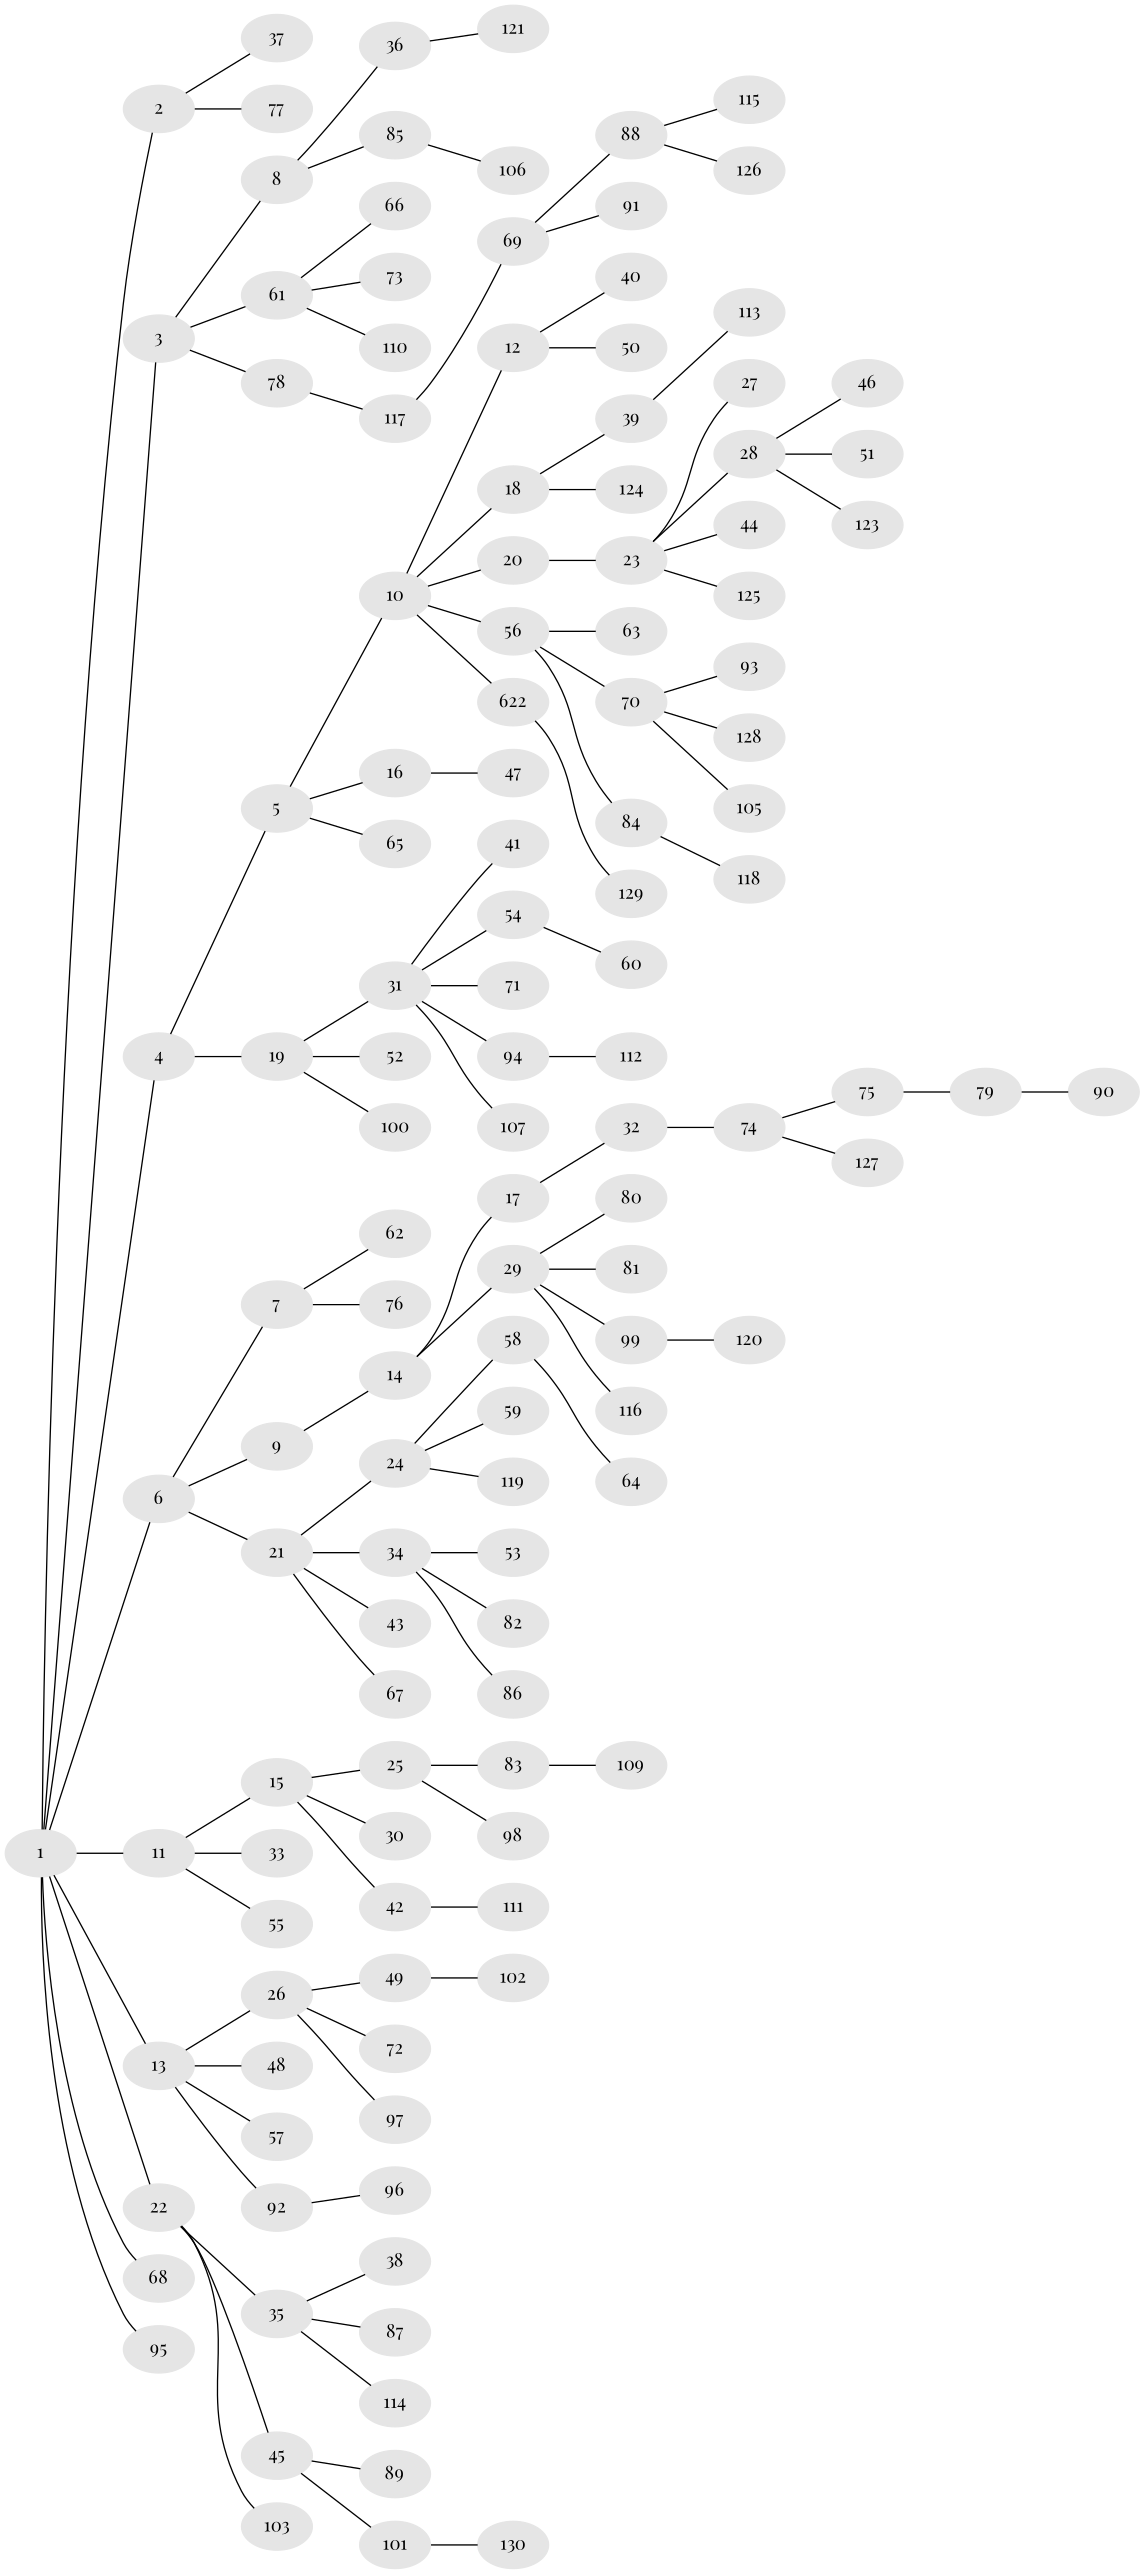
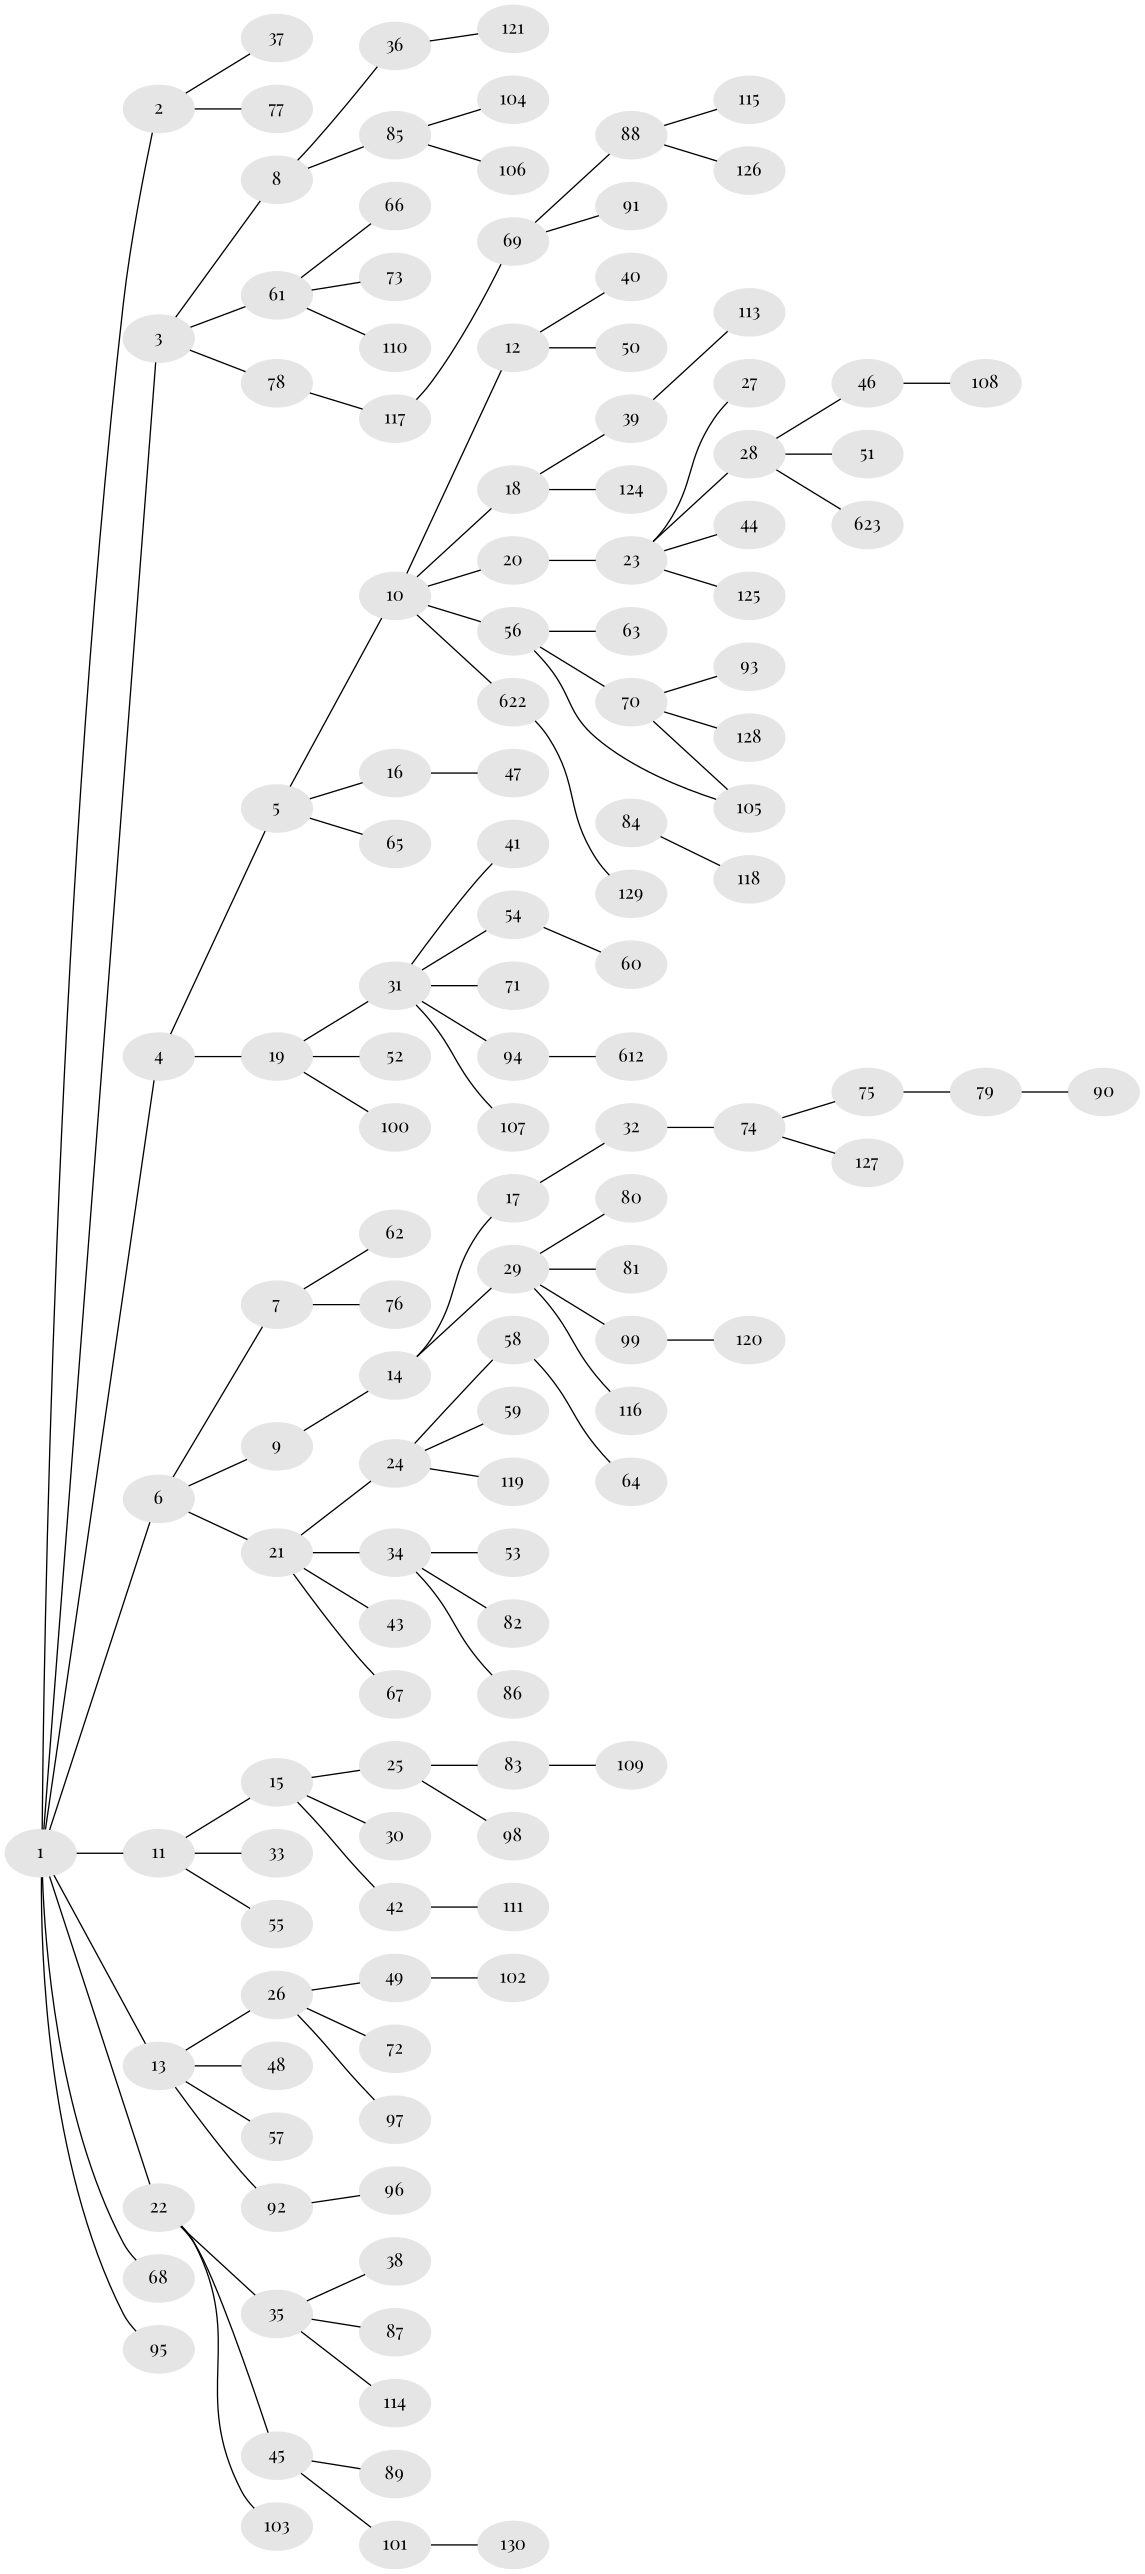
none -> (513, 100)
none -> (986, 383)
(868, 525) -> (868, 525)
(574, 726) -> (607, 746)
(631, 1057) -> (631, 1057)
